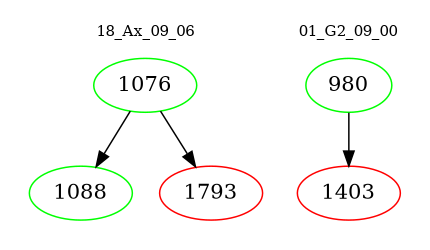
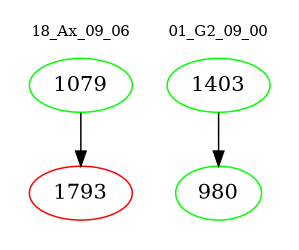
(145, 85) -> (81, 85)
(349, 132) -> (219, 132)
(81, 193) -> none
(349, 193) -> (219, 85)
